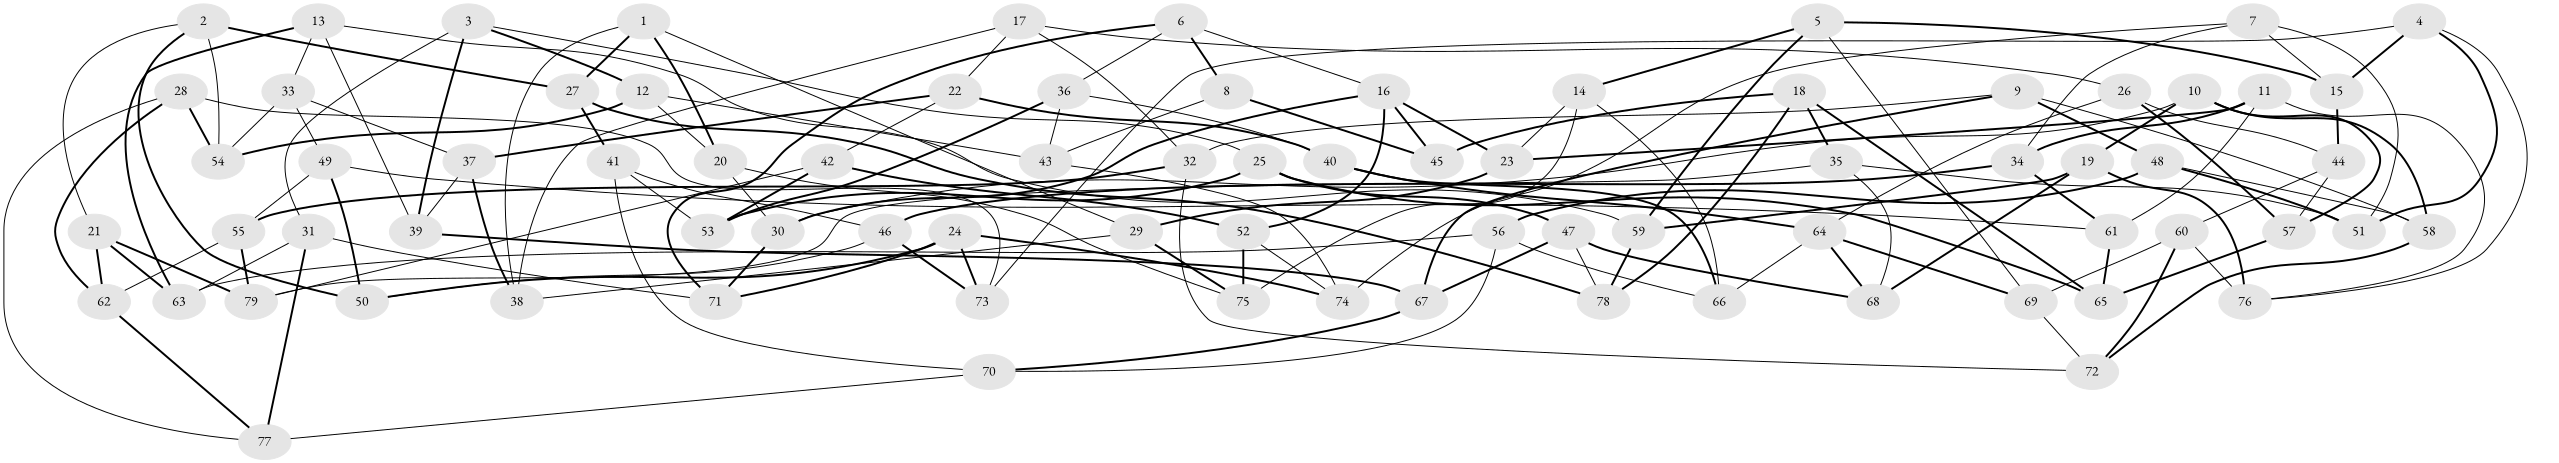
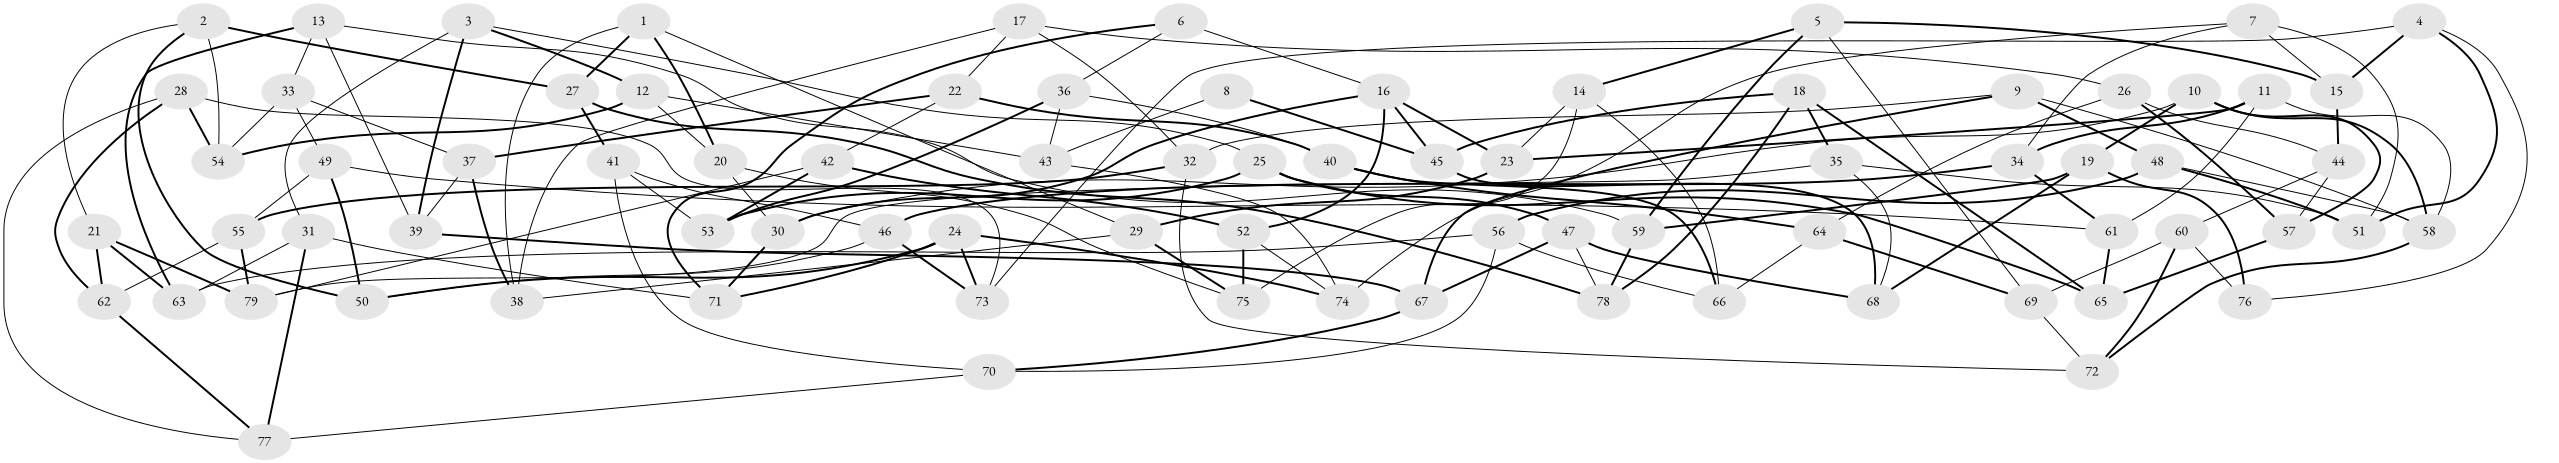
(1204, 57) -> none
(2484, 204) -> (2405, 118)
(1846, 267) -> (1695, 184)
